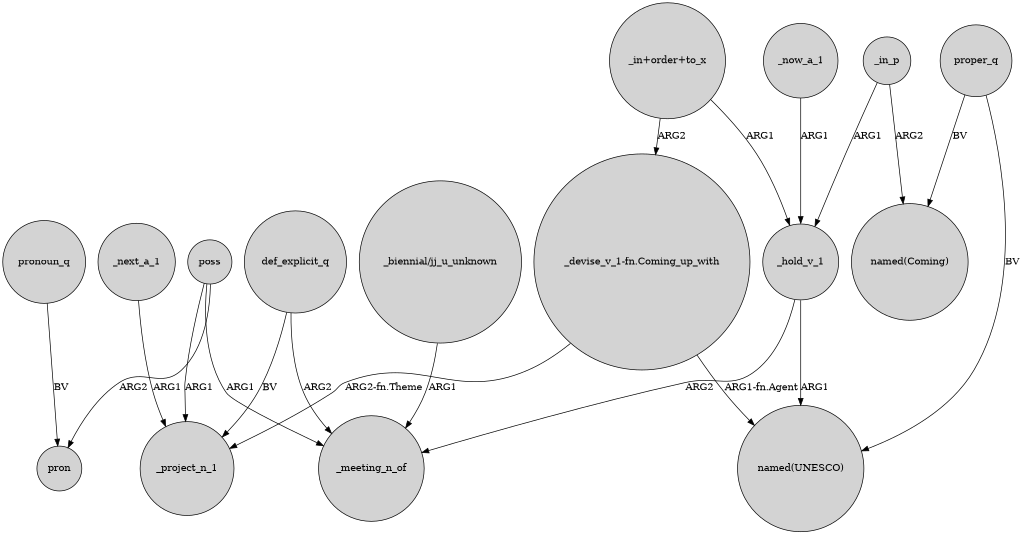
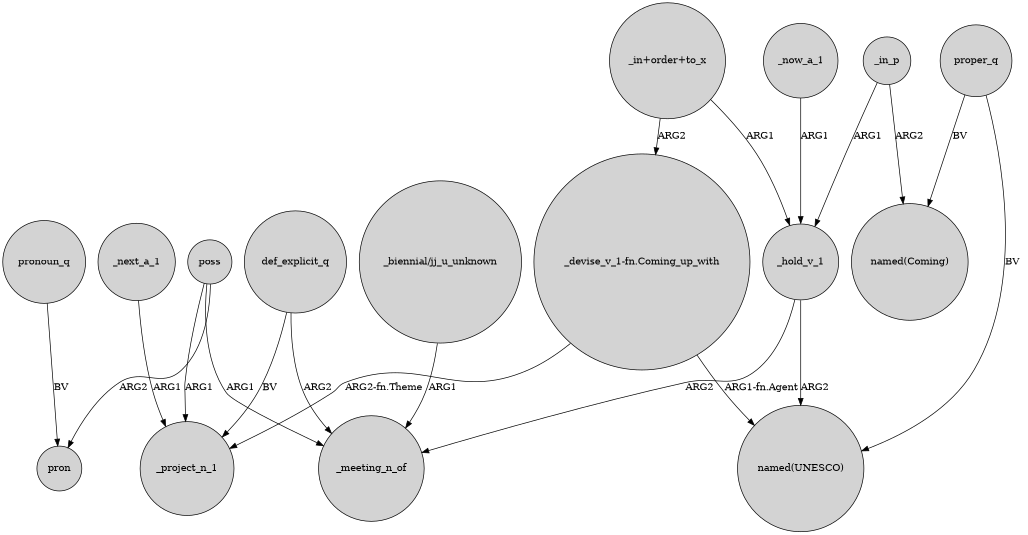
(815, 388) -> (815, 388)
